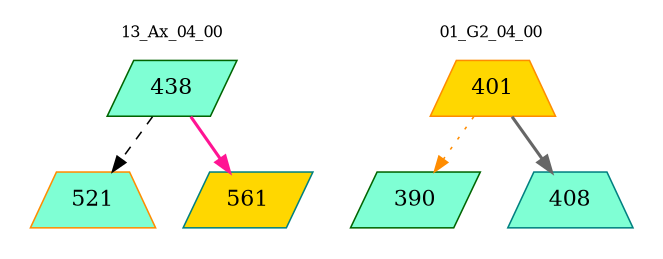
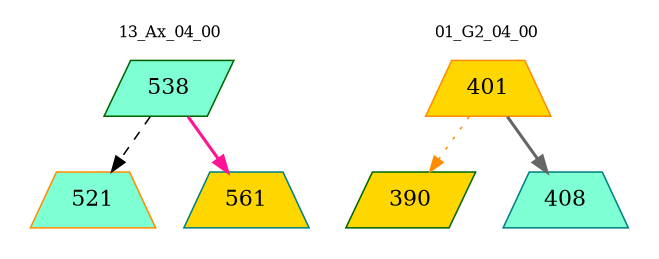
(172, 88) -> (169, 88)
(248, 200) -> (246, 200)
(415, 200) -> (411, 200)
